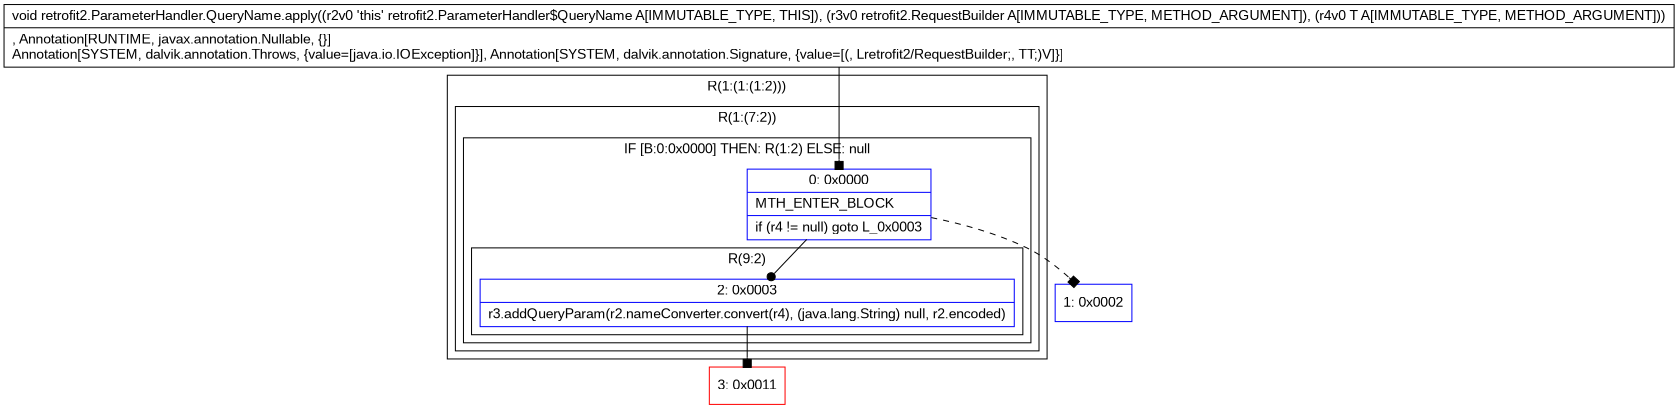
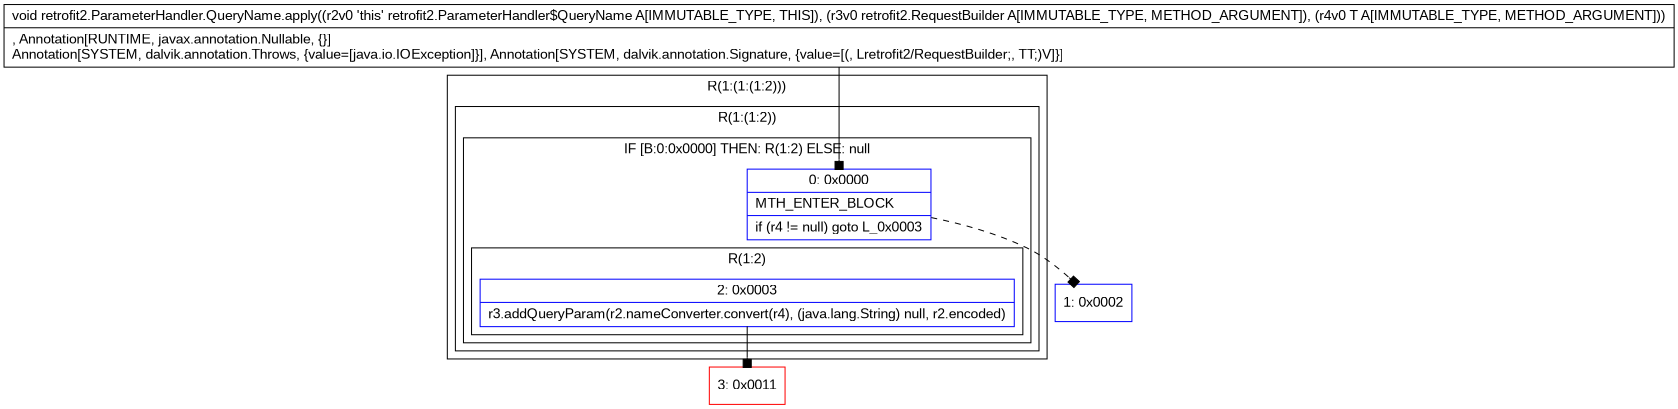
(747, 118) -> (747, 118)
(790, 257) -> none
(747, 259) -> (747, 259)
